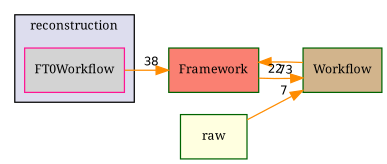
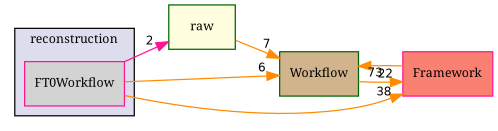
none -> (142, 54)
(214, 70) -> (448, 74)
none -> (196, 79)
